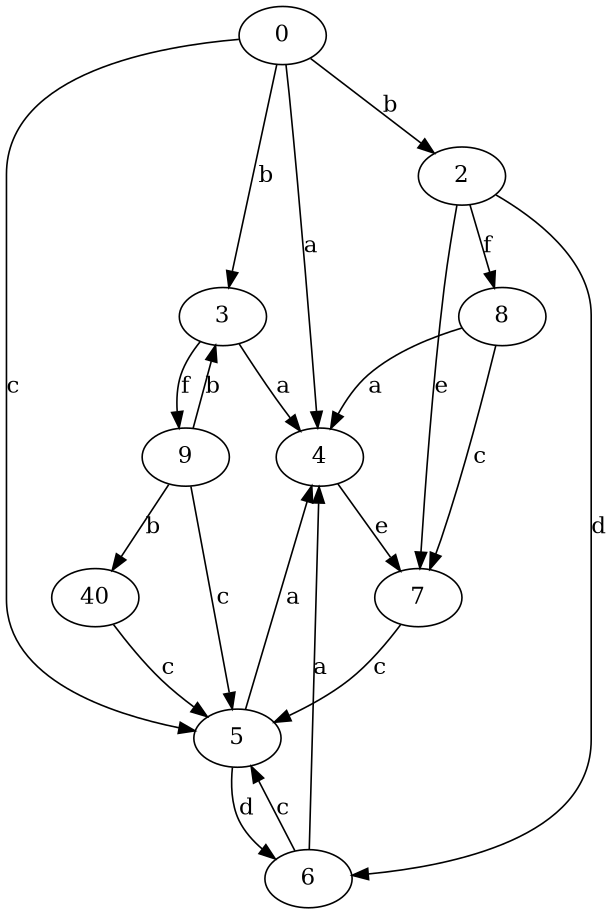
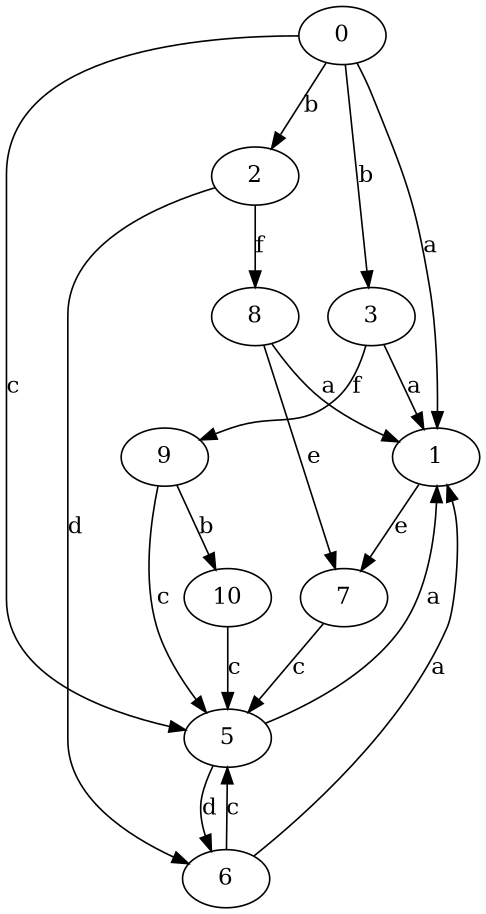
(435, 378) -> none
(202, 395) -> none
(320, 457) -> (436, 457)
(480, 457) -> (314, 457)
(95, 598) -> (228, 598)
